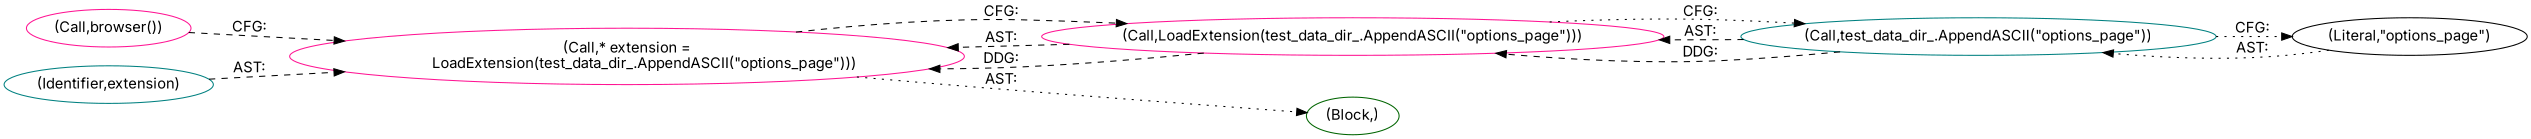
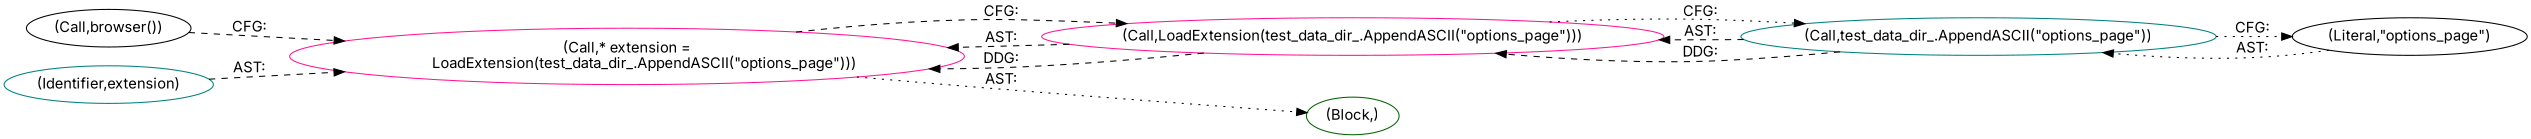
(109, 28) -> (109, 28)
